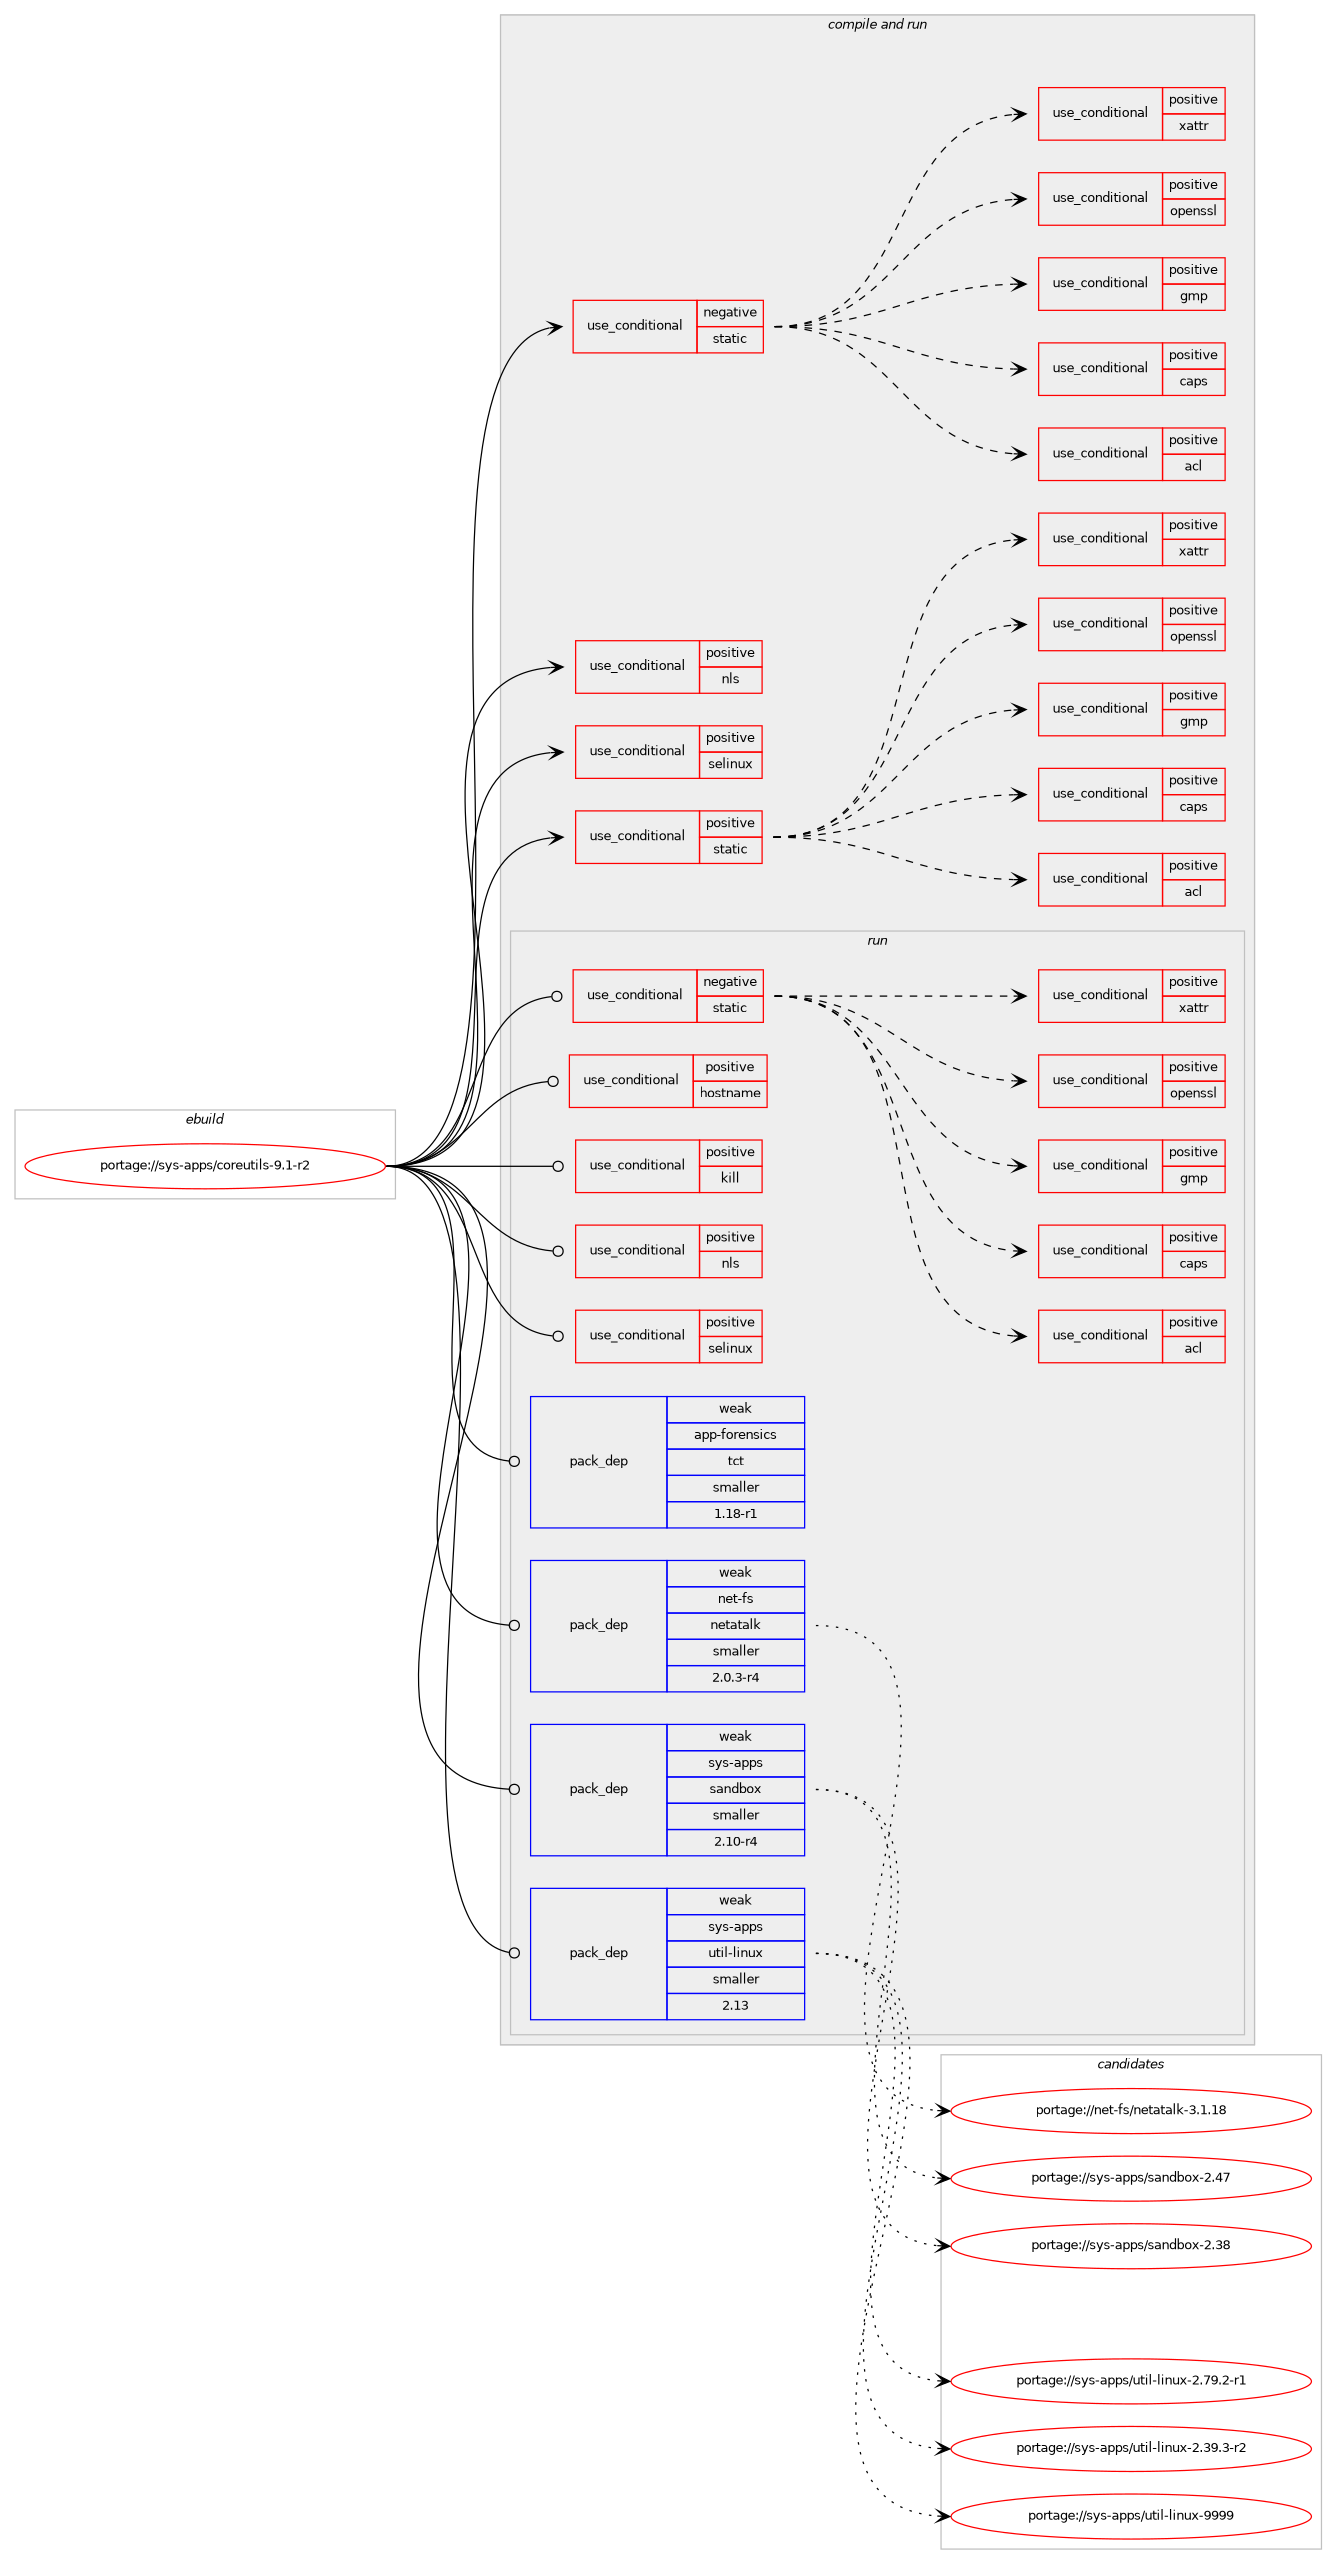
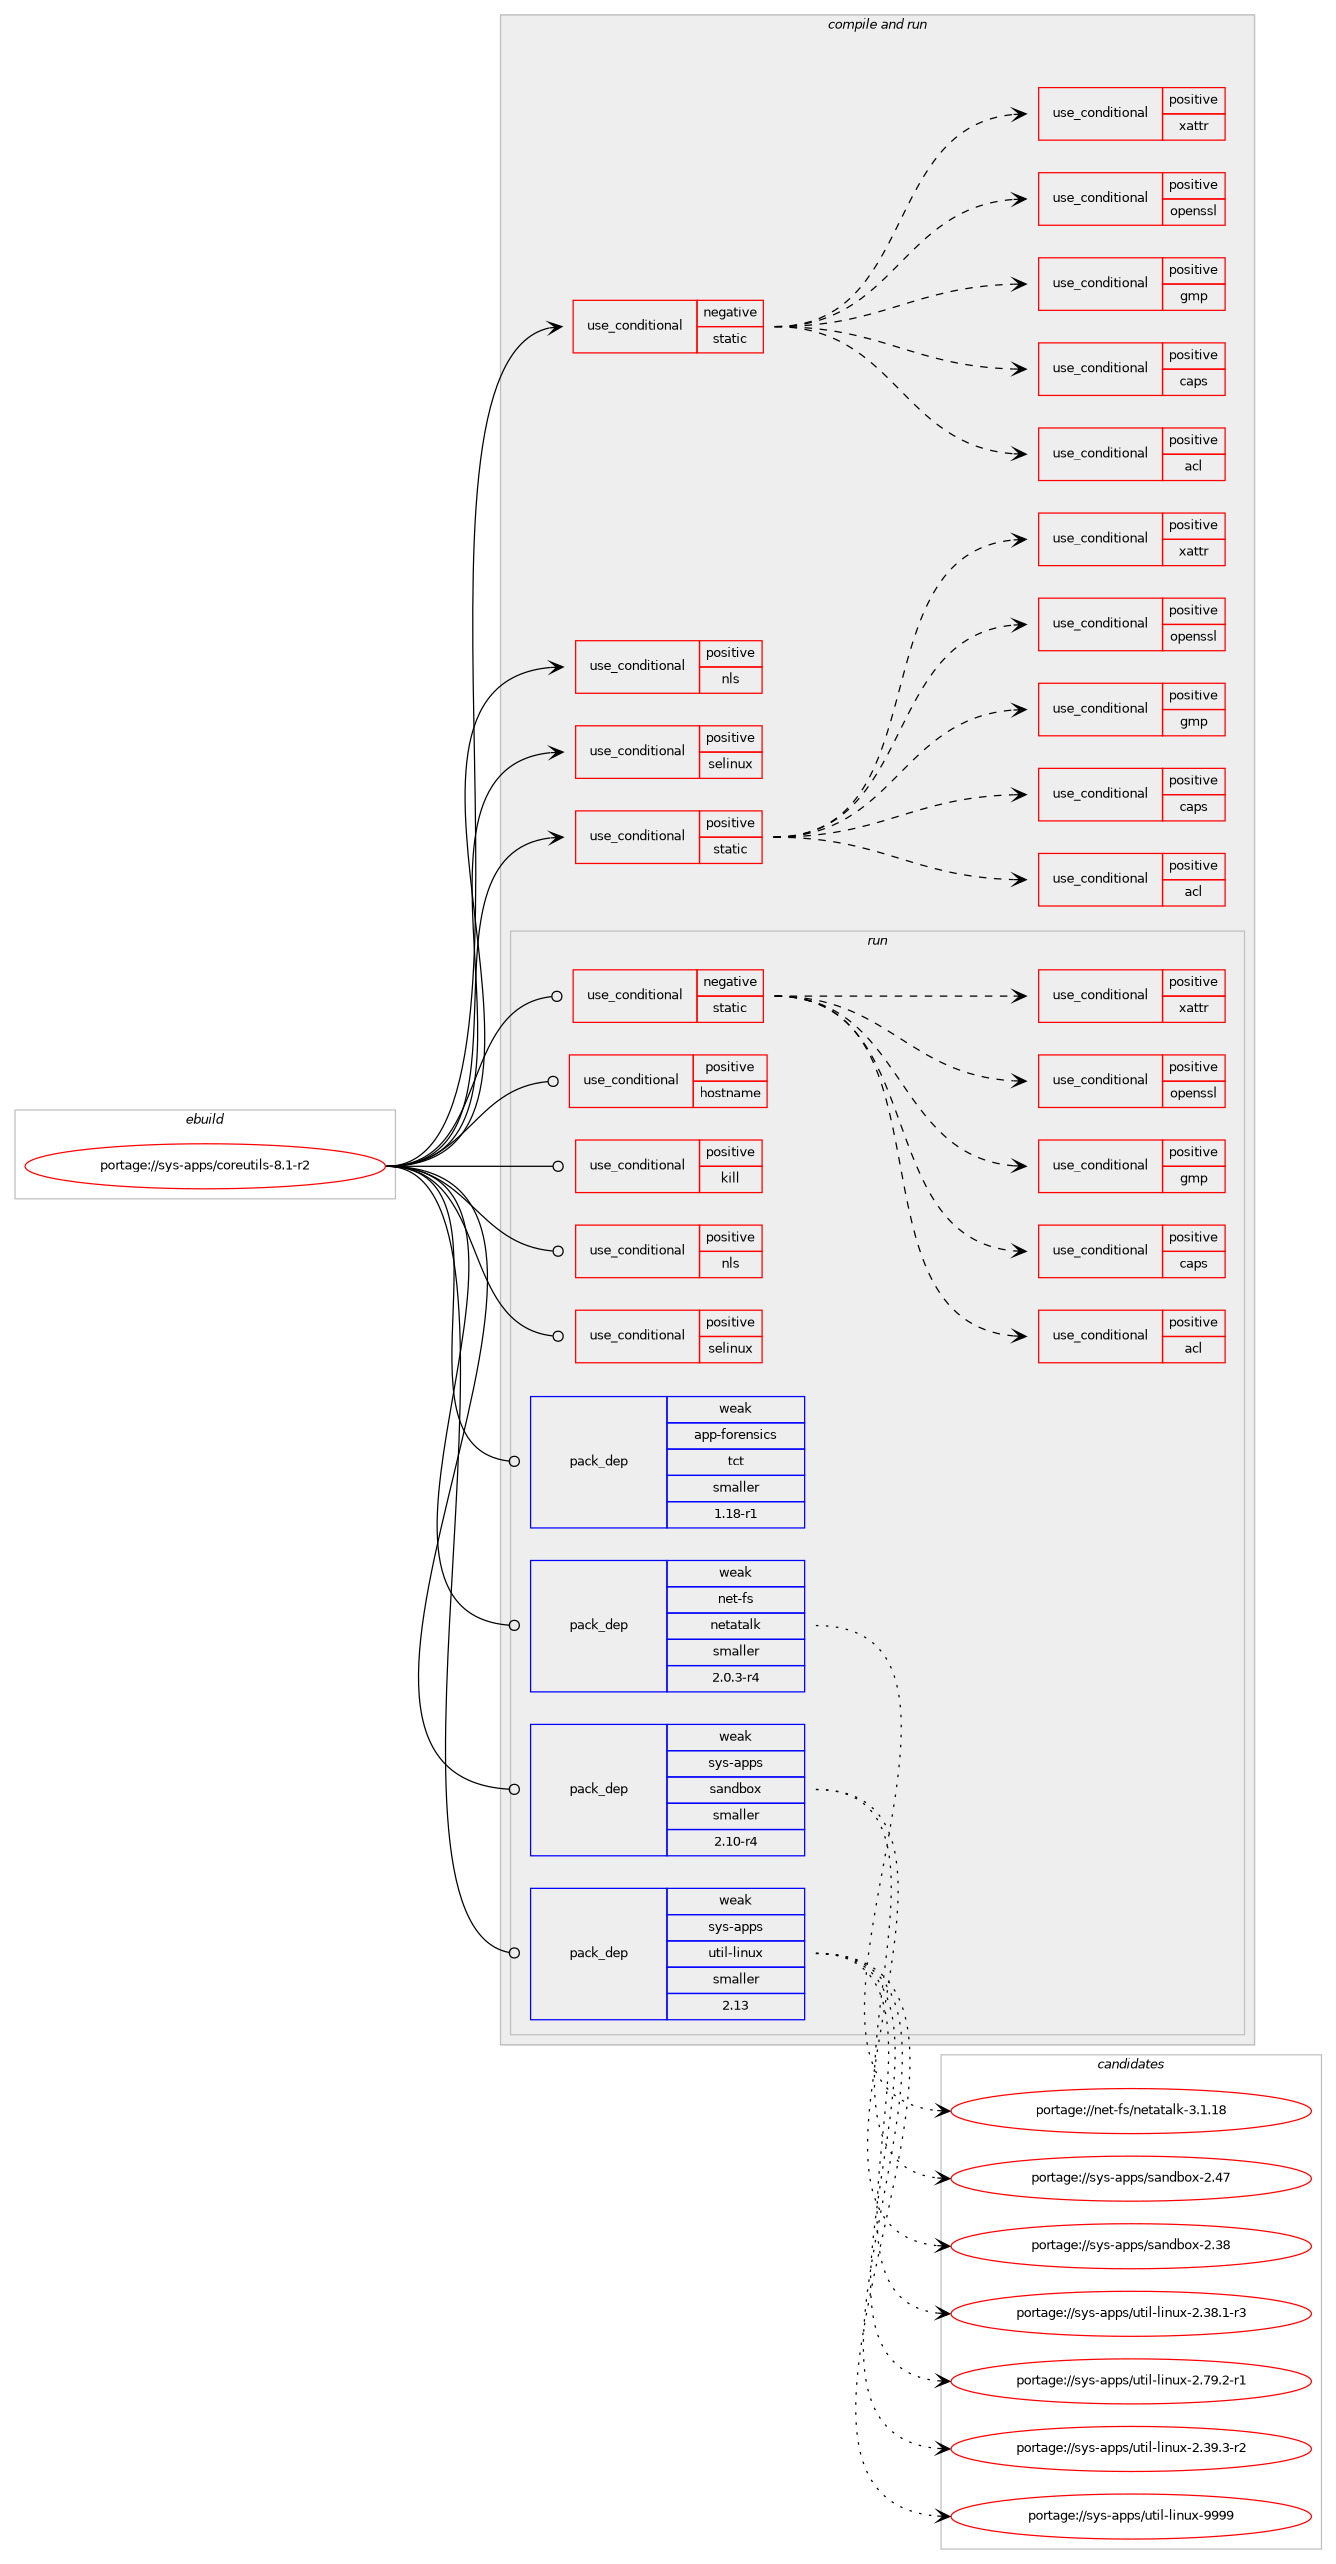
(205, 1166) -> (205, 1166)
none -> (1131, 2314)
